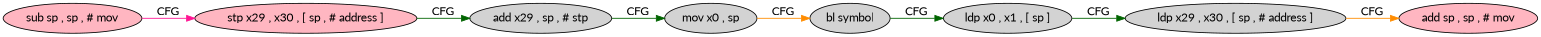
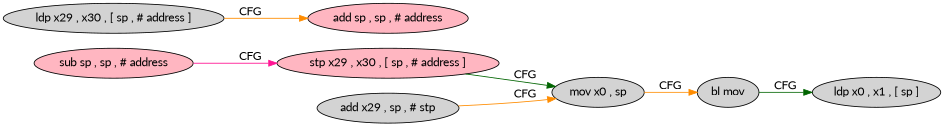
(73, 18) -> (114, 63)
(439, 18) -> (506, 80)
(634, 18) -> (503, 103)
(850, 18) -> (728, 92)
(1094, 18) -> none
(1468, 18) -> (388, 18)
